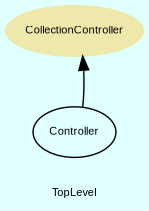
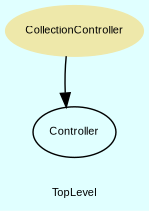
(84, 89) -> (65, 74)
